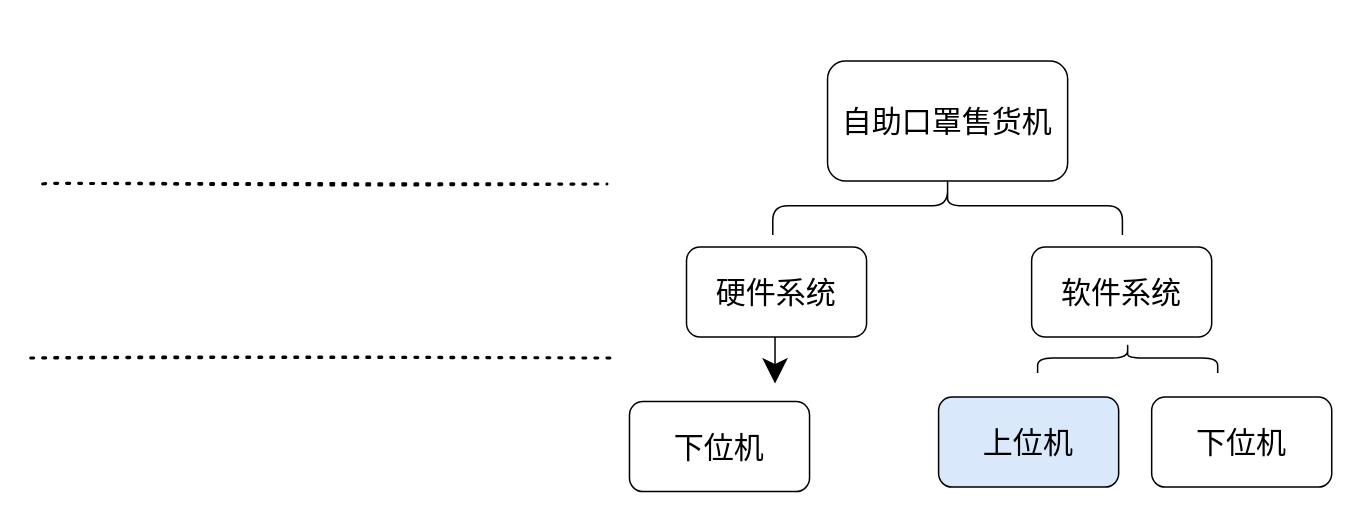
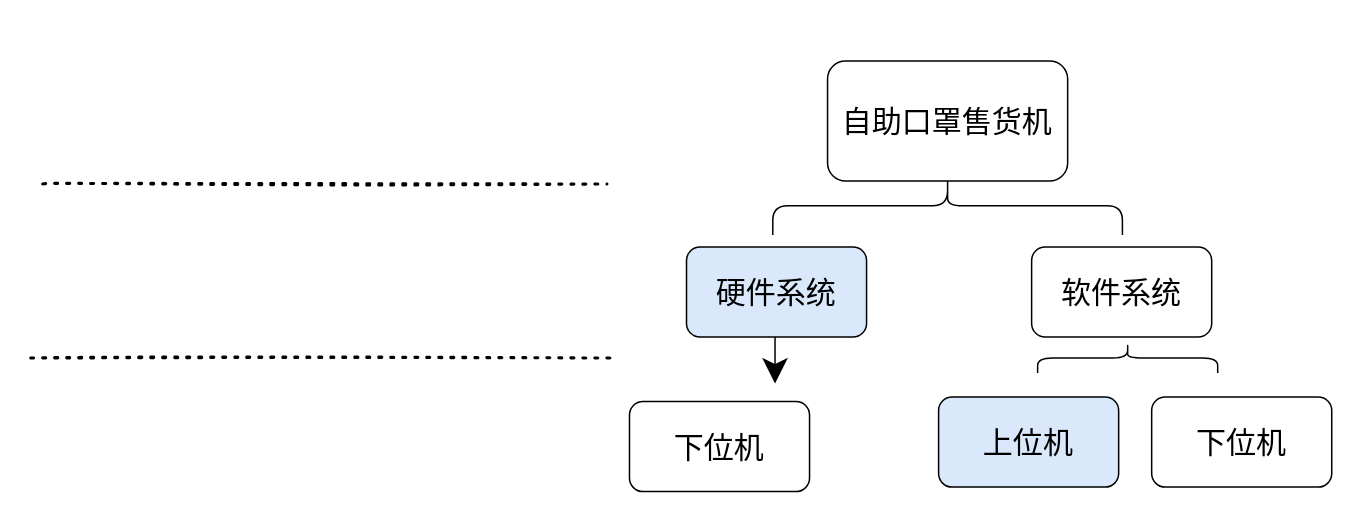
(776, 292) -> (776, 292)
